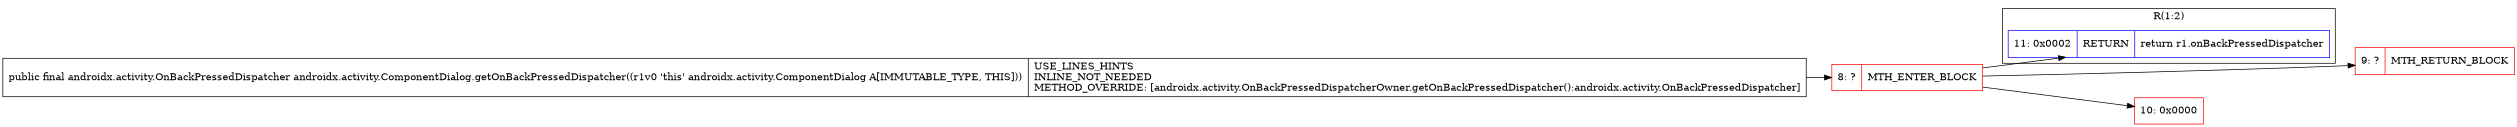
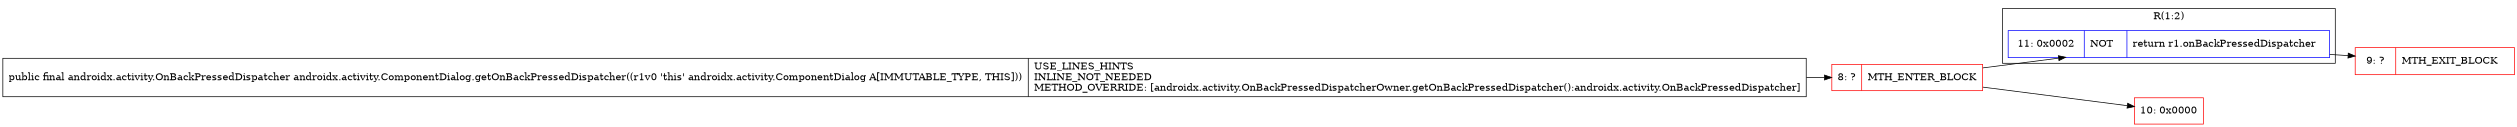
(2106, 44) -> (2102, 44)
(2450, 61) -> (2450, 61)
(2165, 72) -> (2340, 55)
